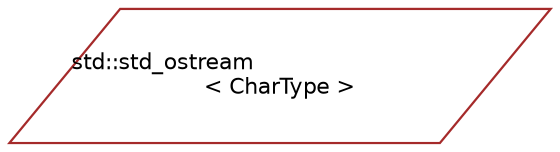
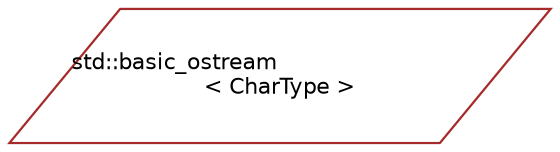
(280, 76) -> (280, 76)
